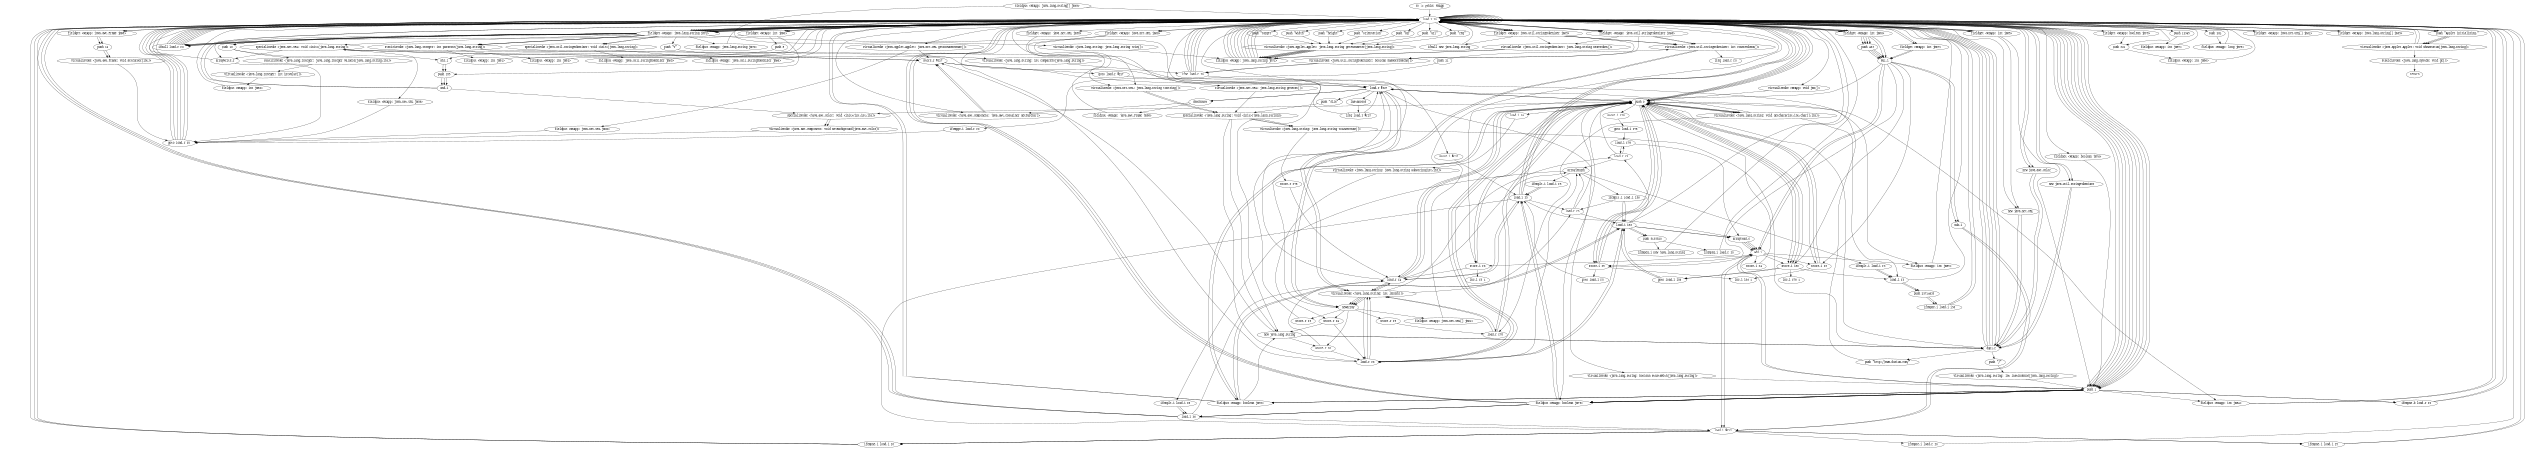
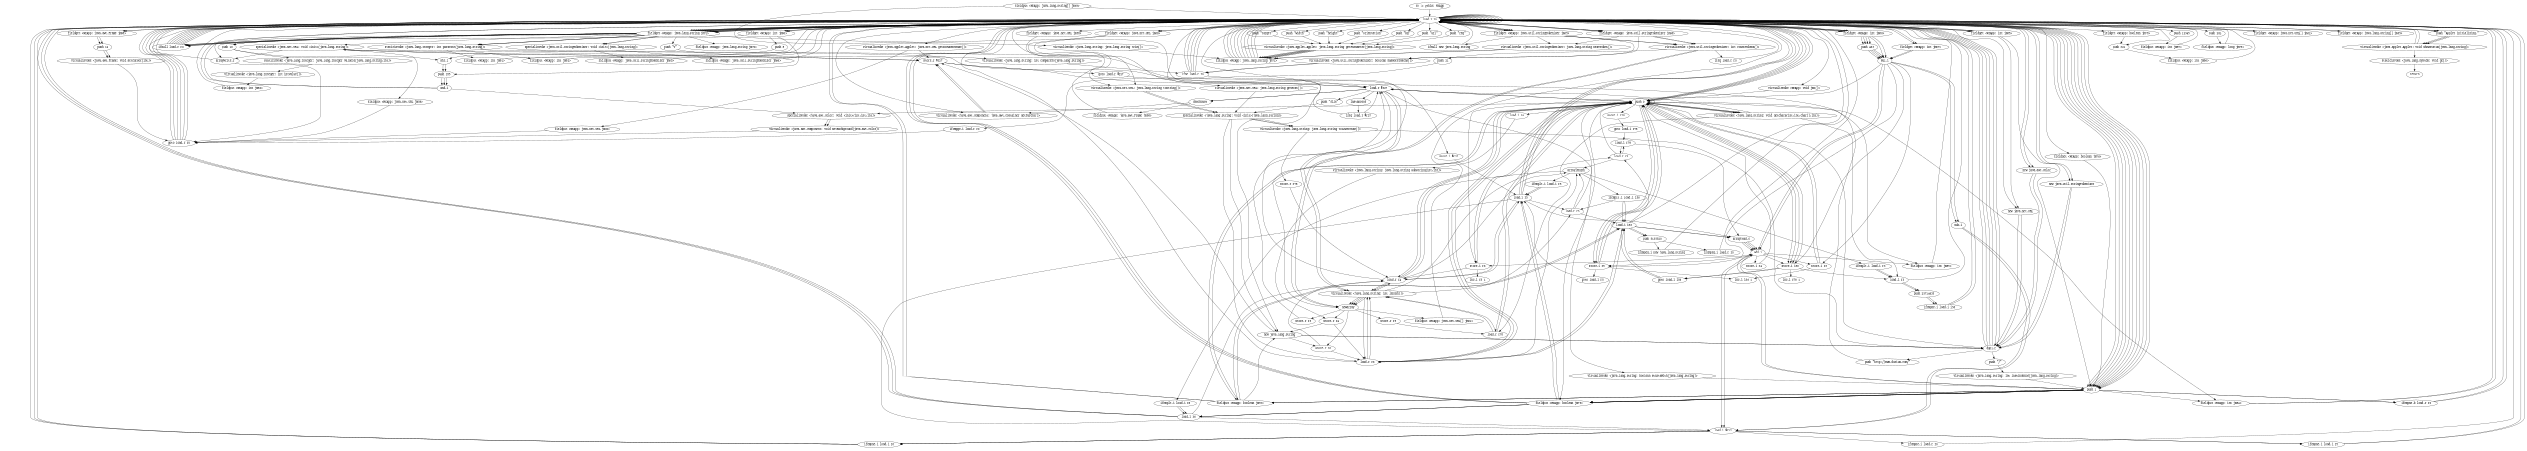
(1068, 22) -> none
(1558, 52) -> (1559, 52)
(1773, 145) -> none
